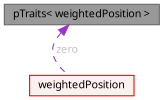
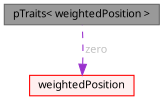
(53, 55) -> (83, 44)
